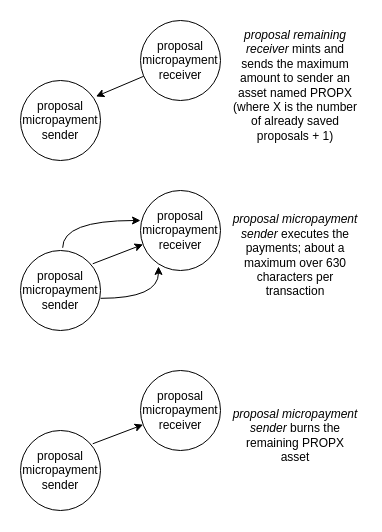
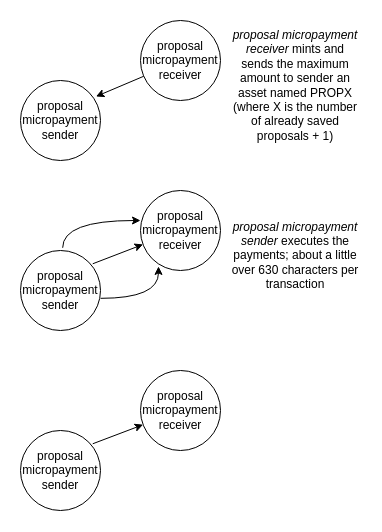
(296, 86) -> (296, 86)
(296, 256) -> (296, 256)
(296, 436) -> none
